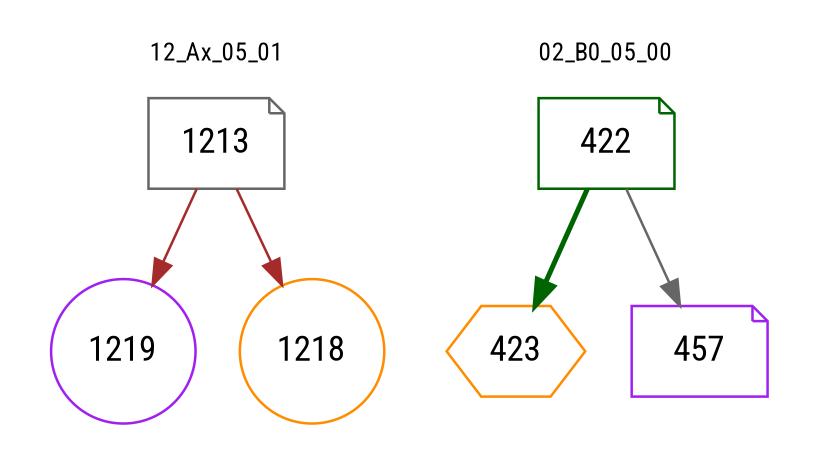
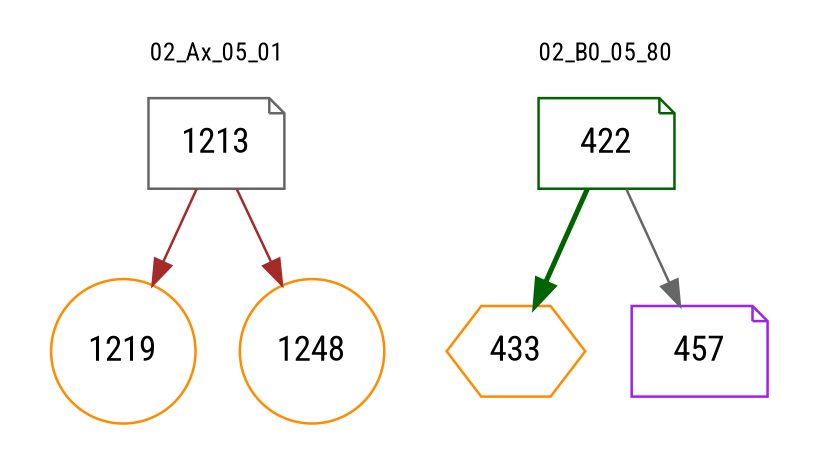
(218, 54) -> (218, 54)
(607, 54) -> (607, 54)
(123, 351) -> (123, 351)
(312, 351) -> (312, 351)
(516, 351) -> (516, 351)
